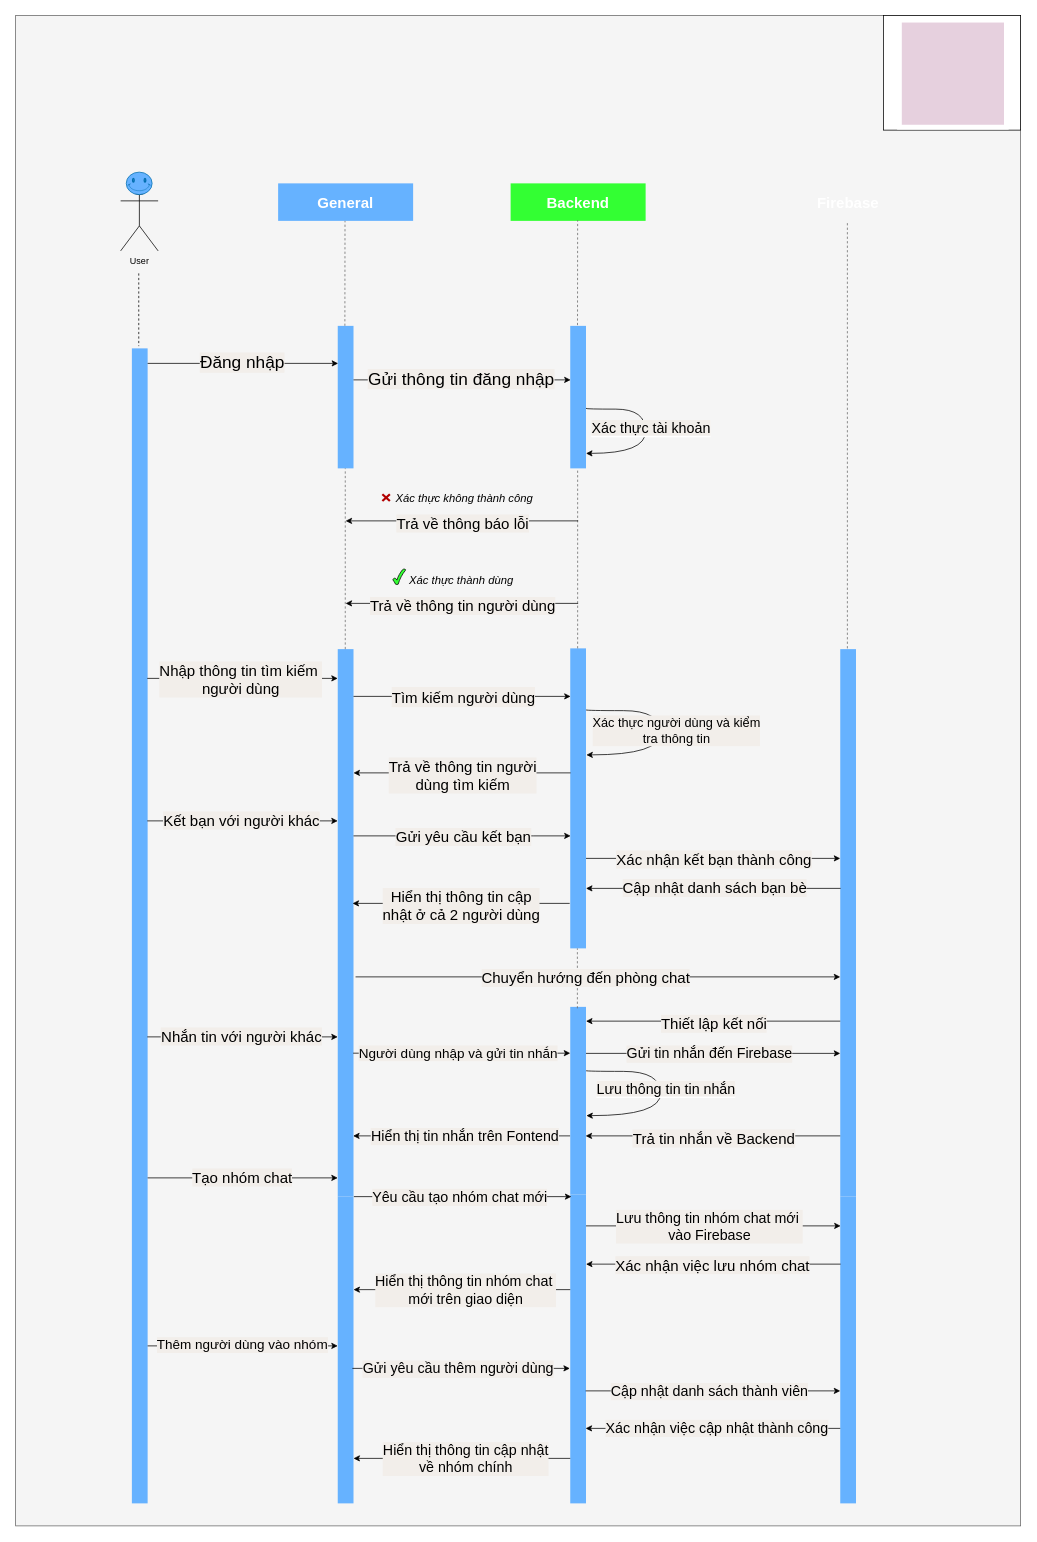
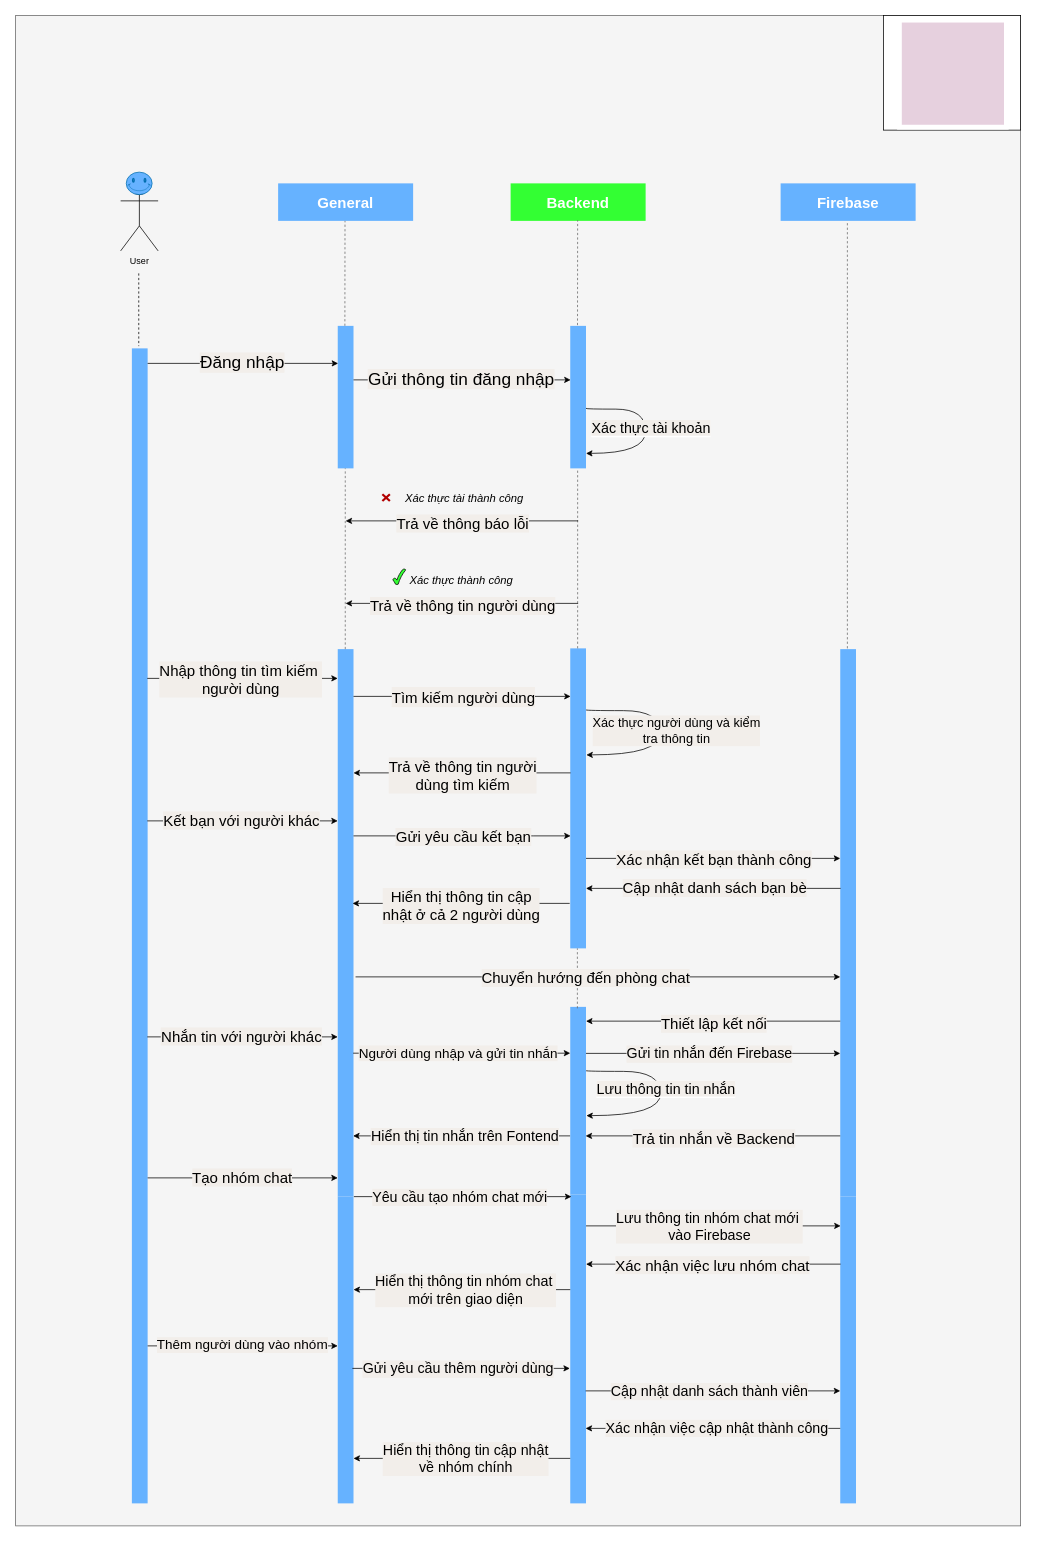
(848, 202) -> (848, 202)
(464, 498) -> (464, 498)
(461, 580) -> (461, 580)
